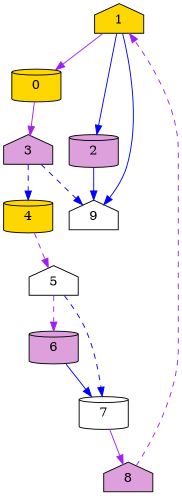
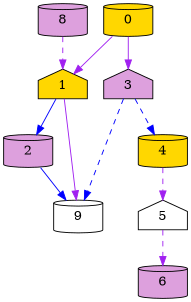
(83, 49) -> (96, 52)
(133, 118) -> (70, 145)
(94, 217) -> (78, 217)
(104, 413) -> none
(128, 479) -> (63, 20)
